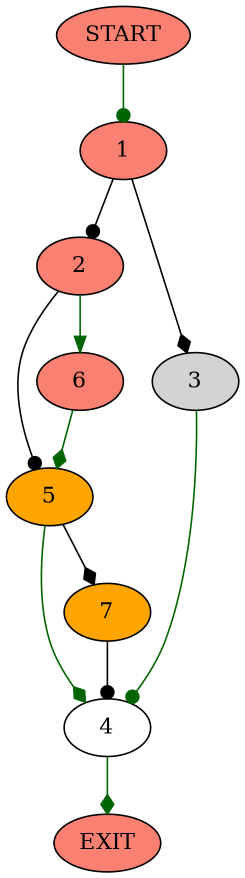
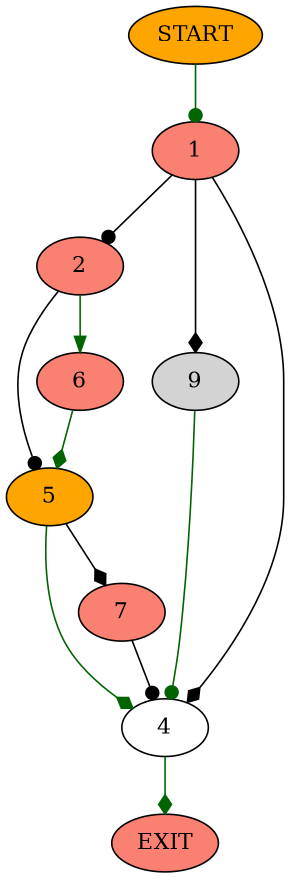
(123, 35) -> (196, 35)
(196, 381) -> (196, 381)
none -> (284, 436)
(107, 612) -> (122, 612)
